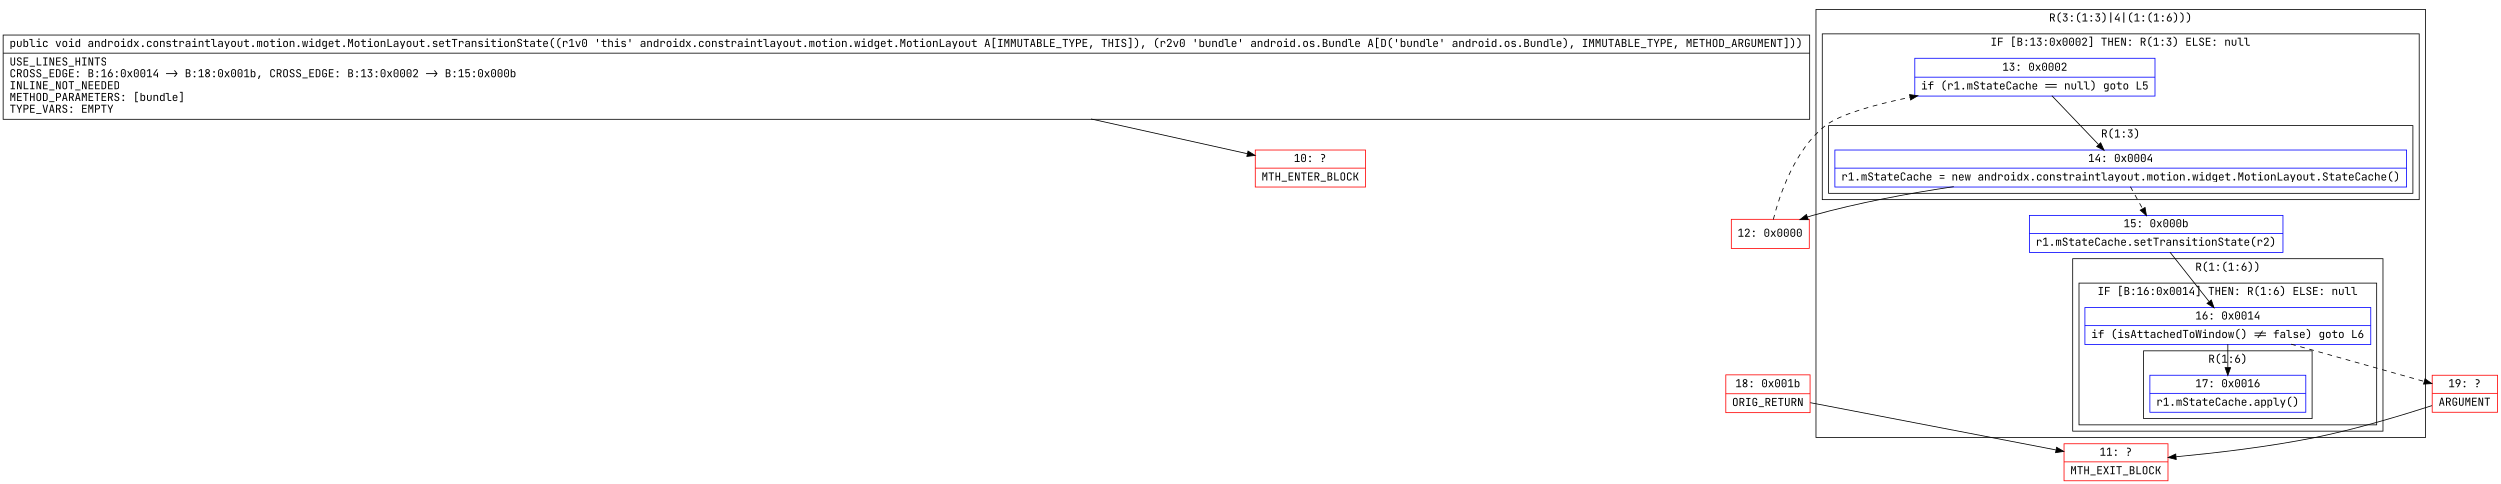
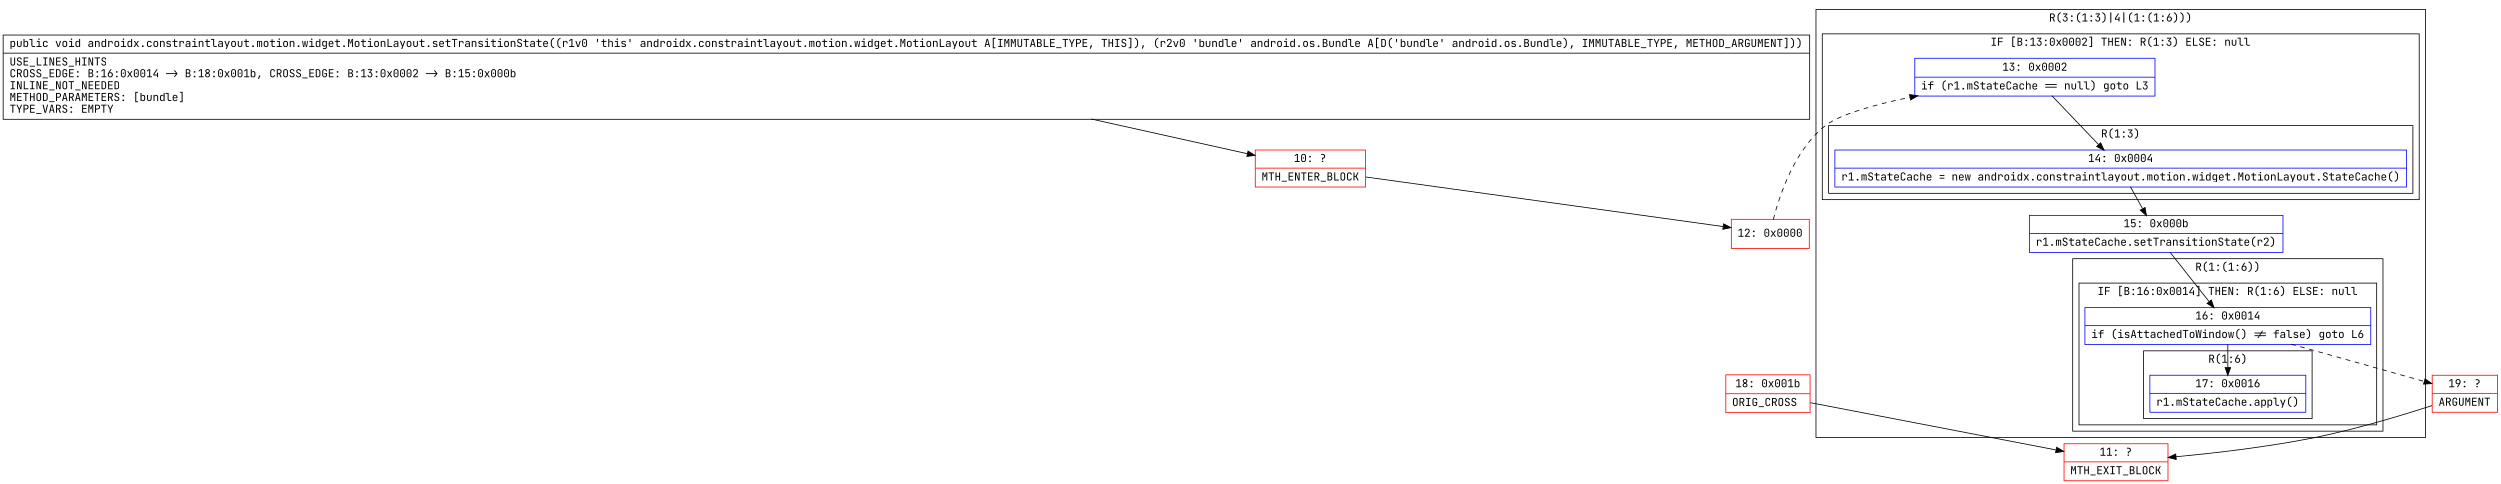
(2035, 86) -> (2035, 86)
(2137, 198) -> (2137, 198)
(1854, 205) -> (1544, 202)
(1768, 403) -> (1765, 403)
